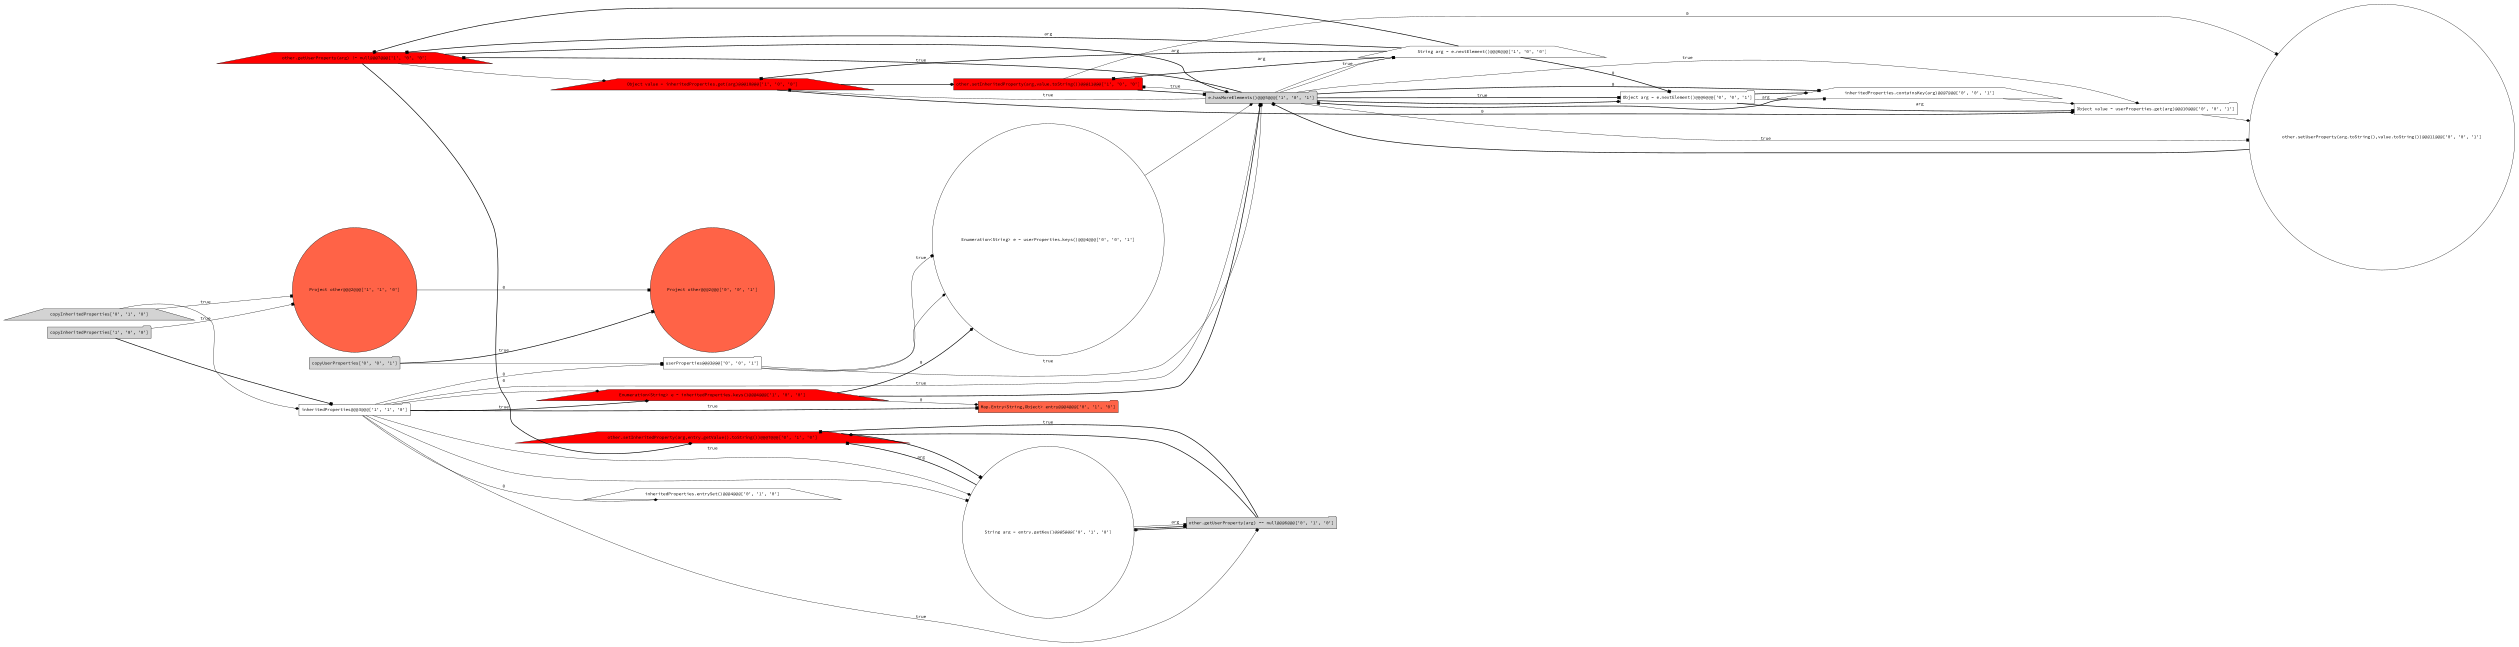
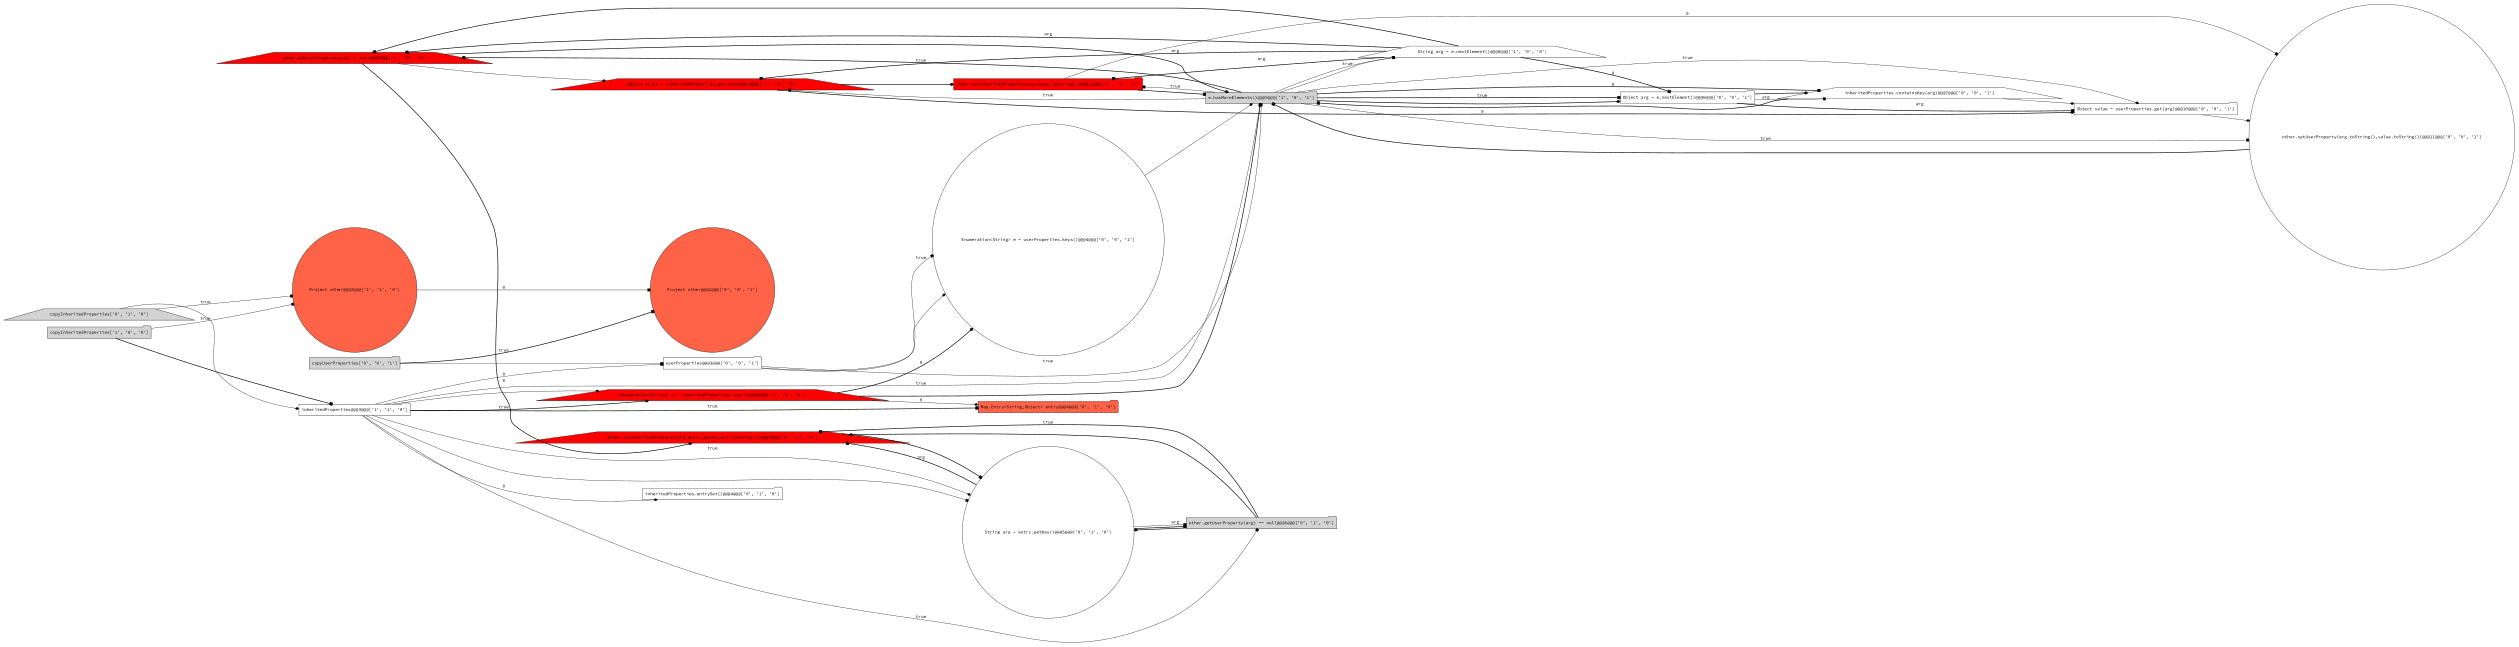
(712, 494) -> (712, 494)
